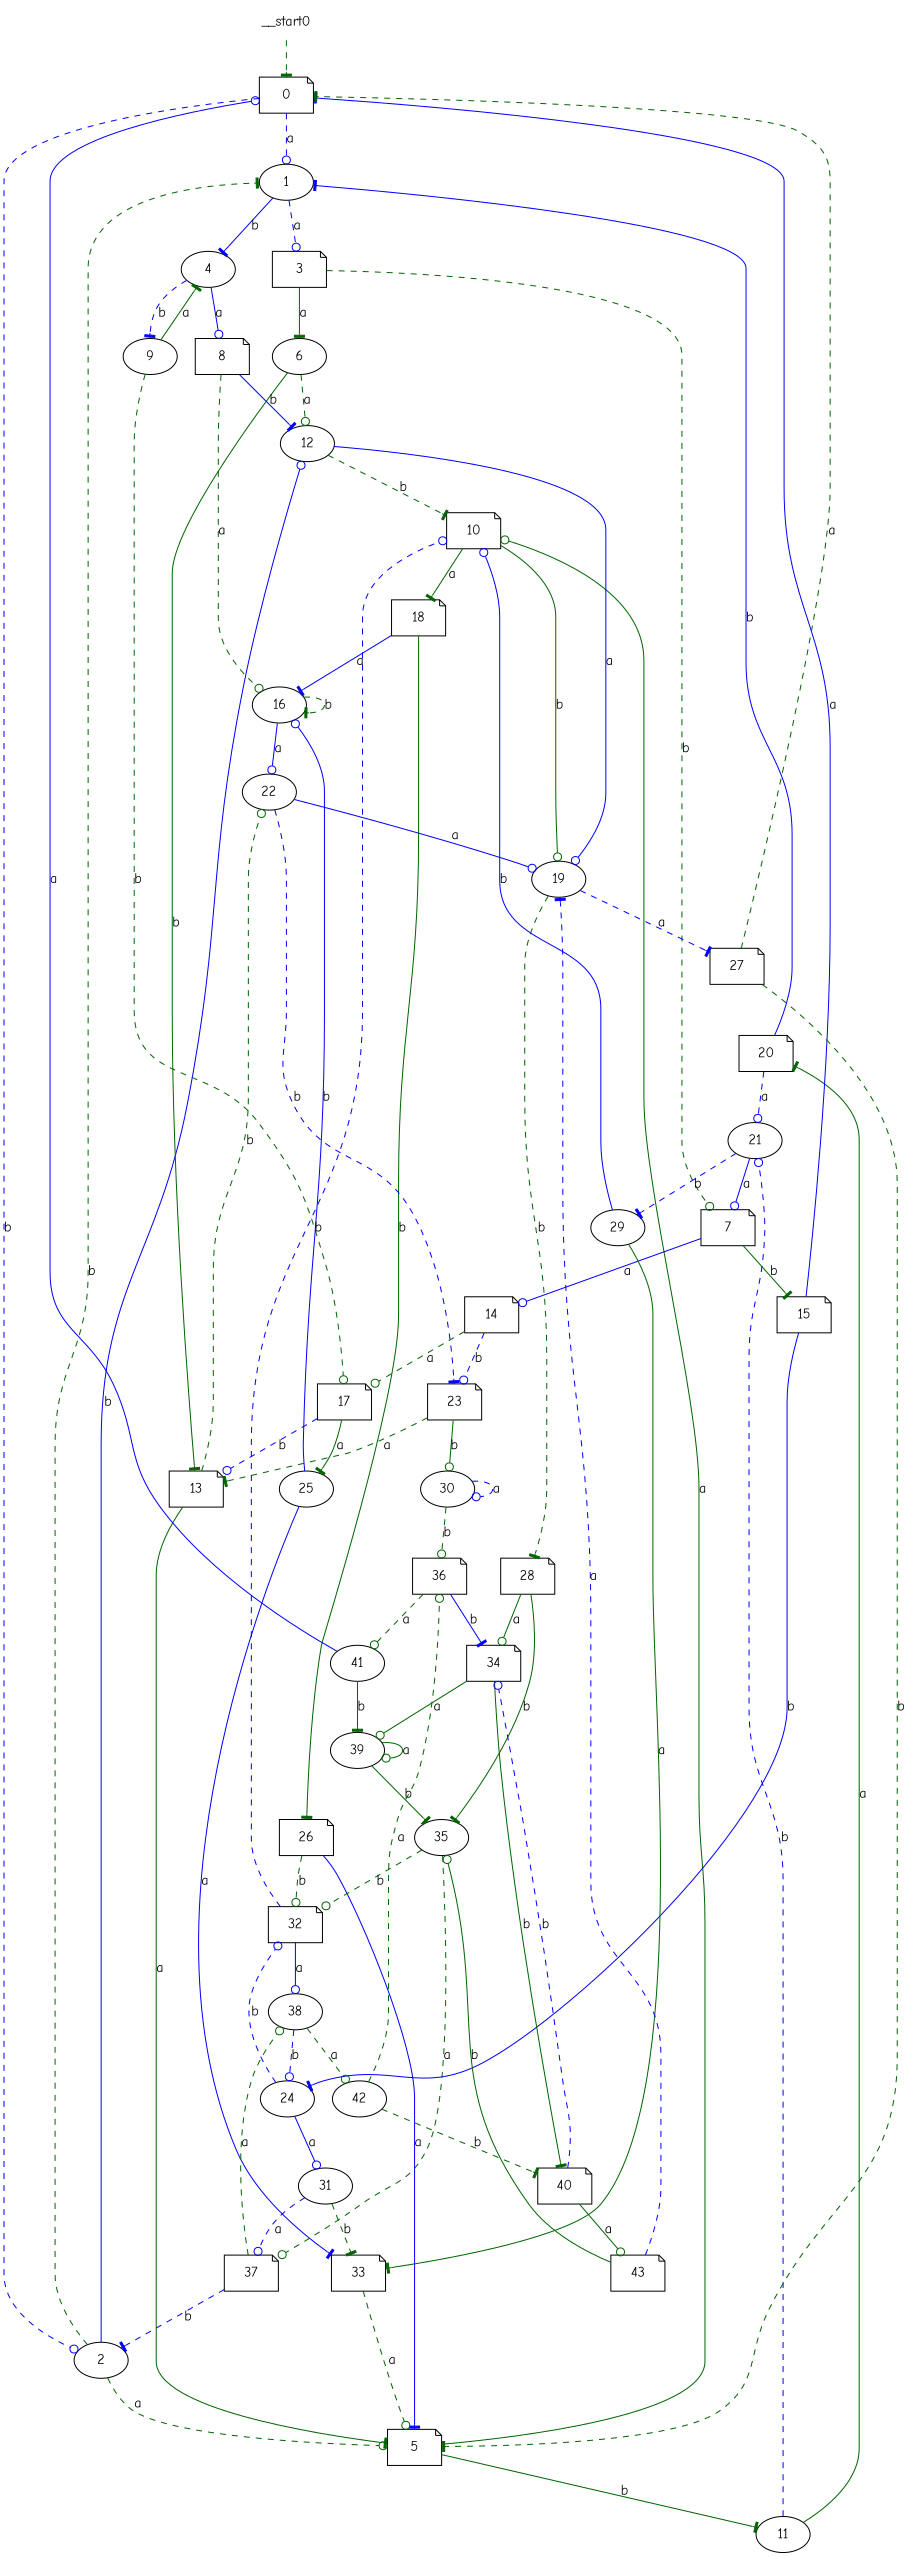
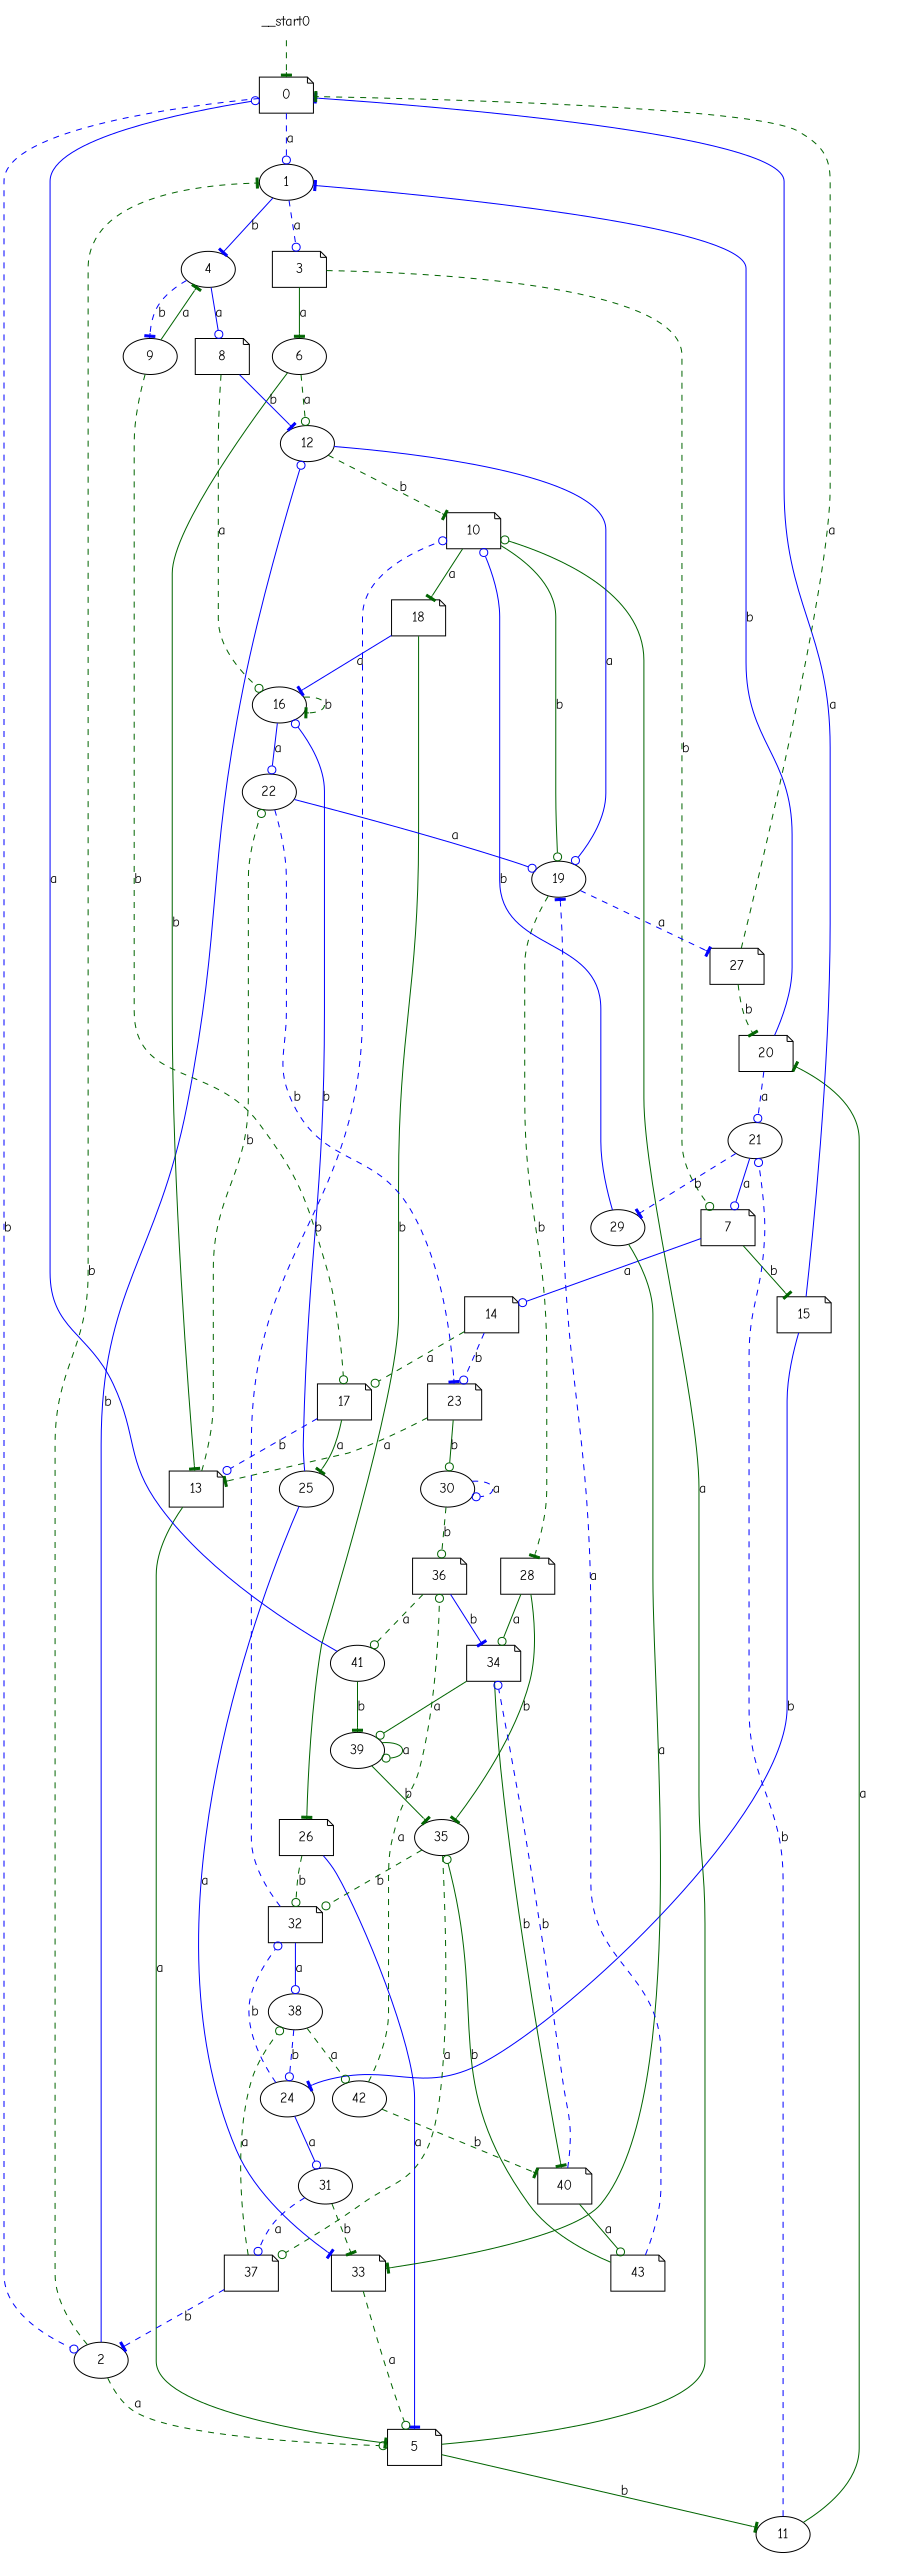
(897, 1837) -> (742, 1008)
